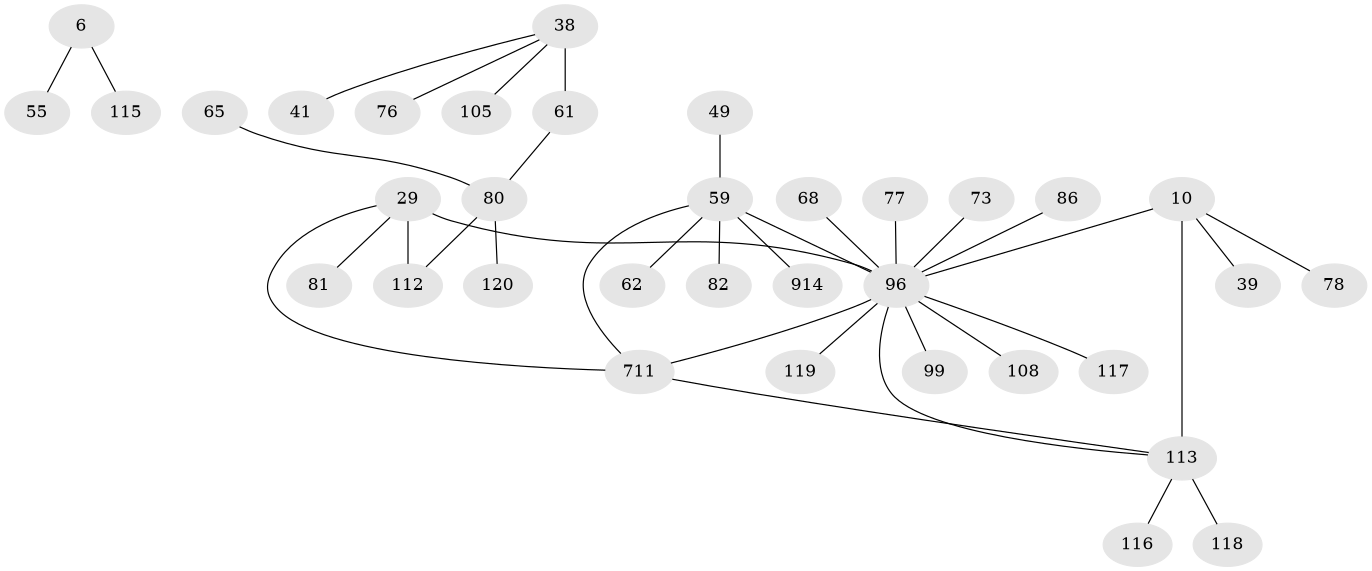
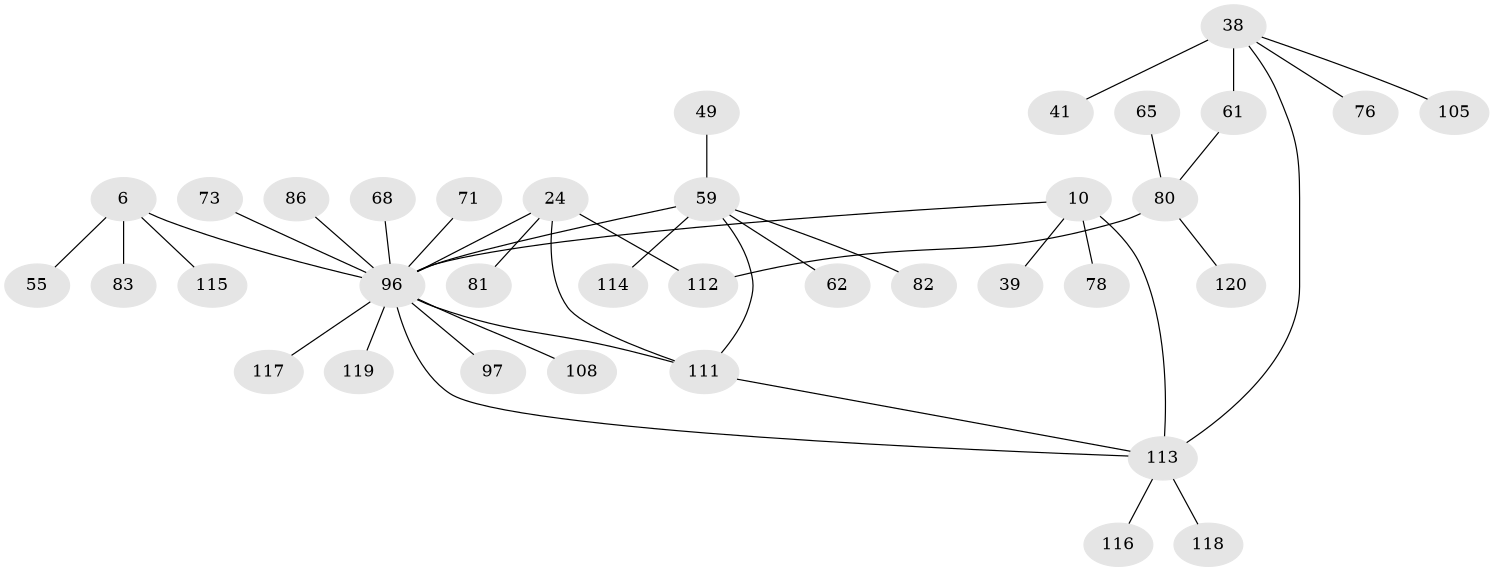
(408, 199) -> (556, 199)
(895, 199) -> (469, 199)
none -> (254, 249)
none -> (1300, 260)
none -> (124, 286)
(808, 286) -> (613, 286)
(640, 372) -> (704, 372)
(935, 372) -> (493, 372)
